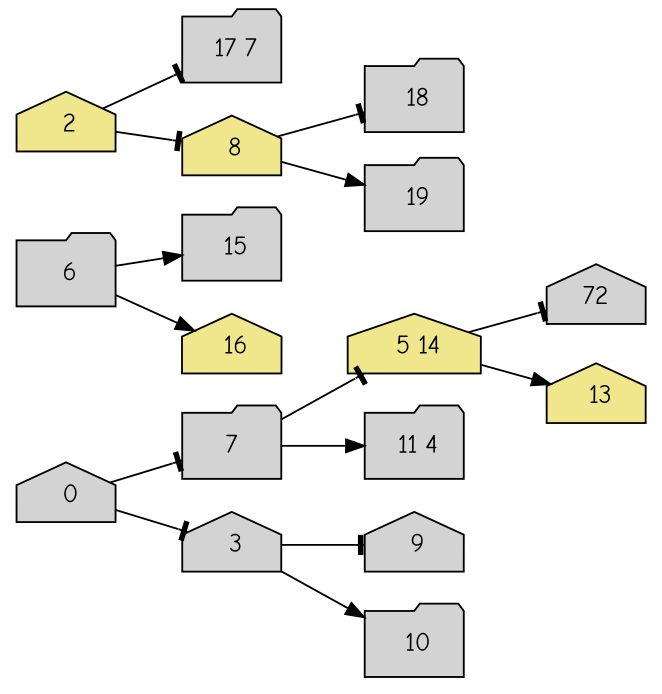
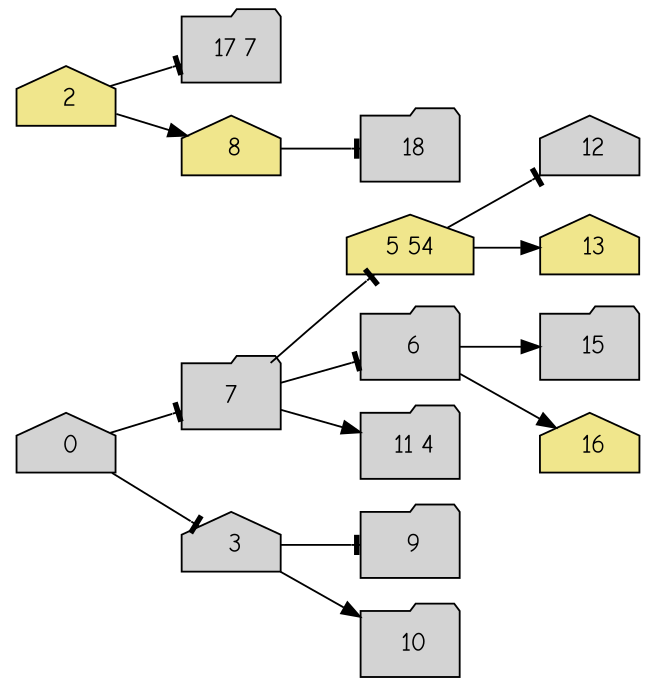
(144, 136) -> (143, 122)
(414, 198) -> none
(596, 297) -> (590, 149)
(414, 347) -> (410, 248)
none -> (316, 373)
(414, 545) -> (410, 545)
